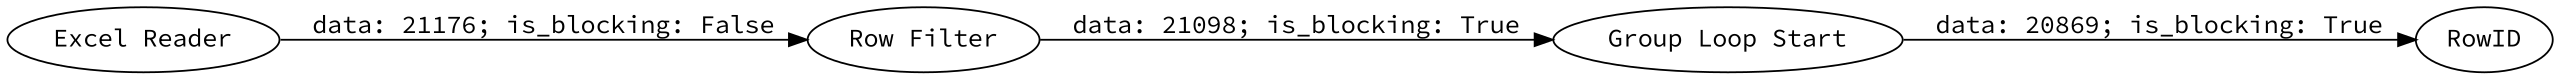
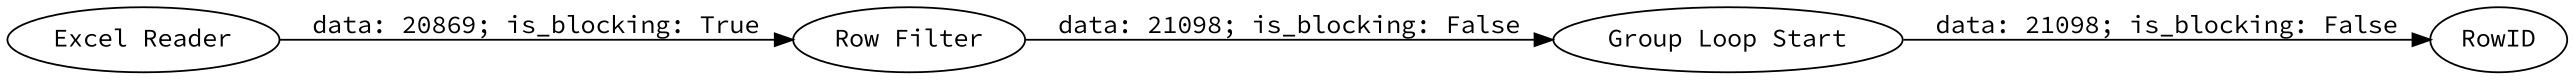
(544, 26) -> (536, 26)
(1296, 26) -> (1289, 26)
(2160, 26) -> (2167, 26)
